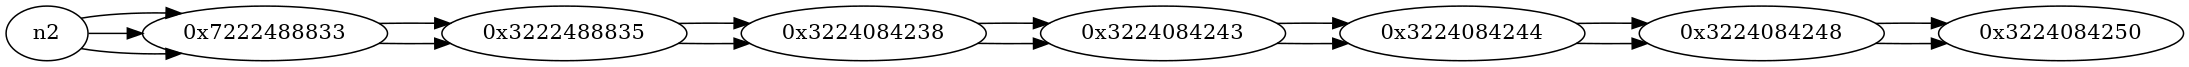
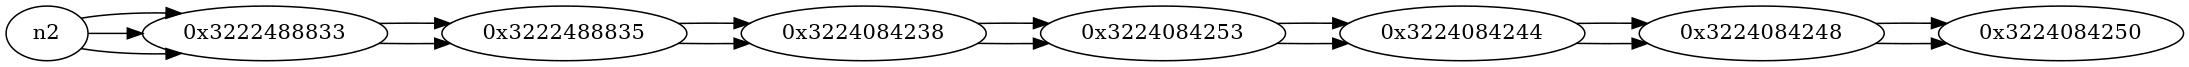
(265, 33) -> (265, 33)
(1163, 33) -> (1163, 33)
